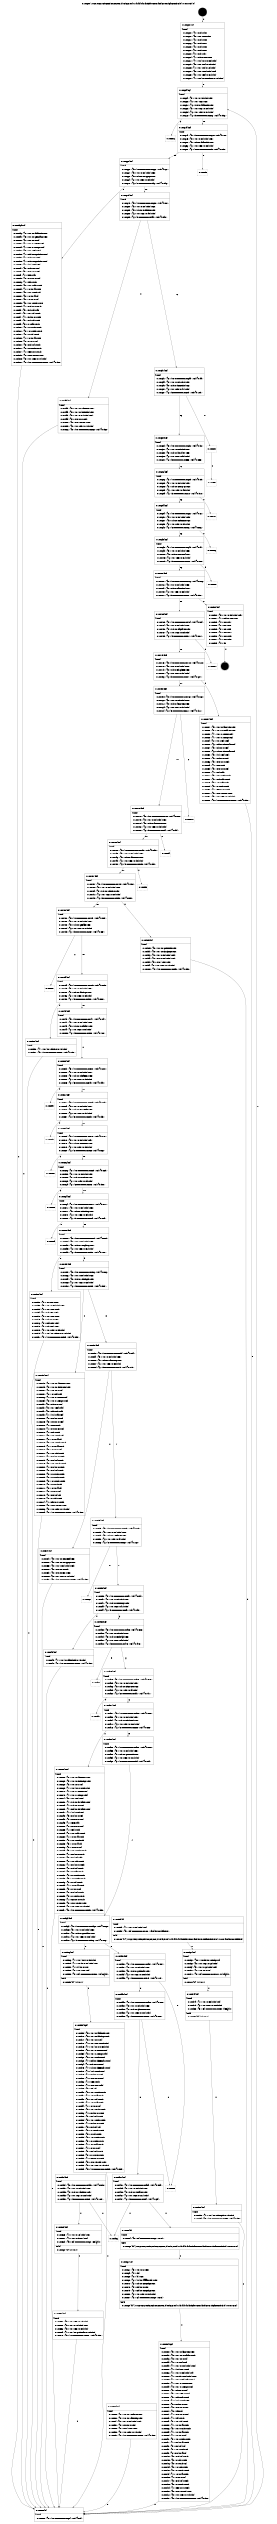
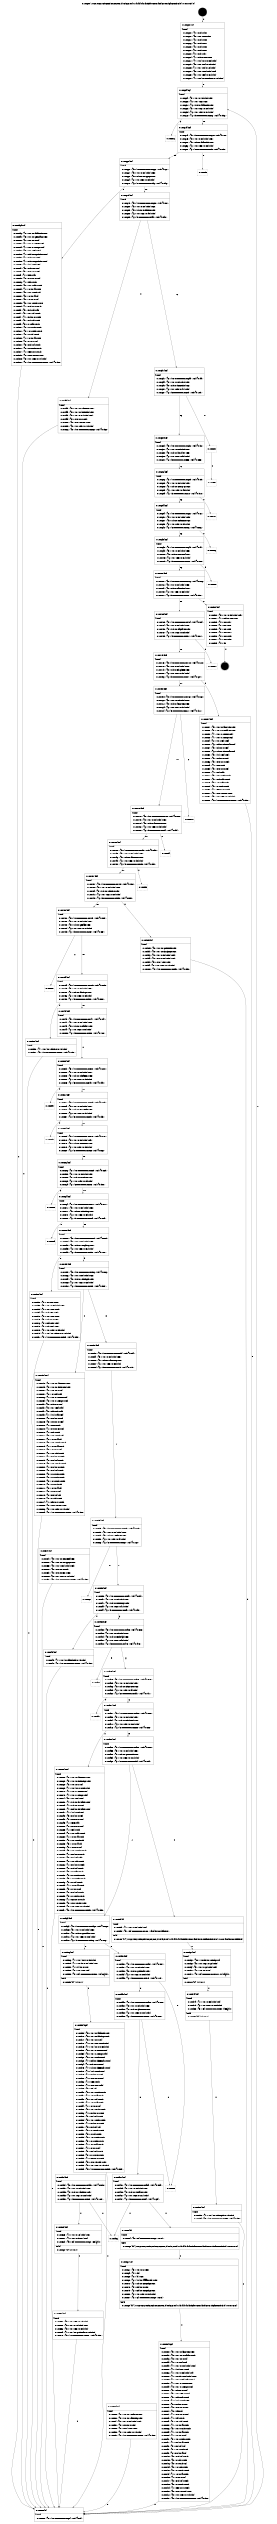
(50, 1174) -> none
(96, 1460) -> none
none -> (154, 1840)
